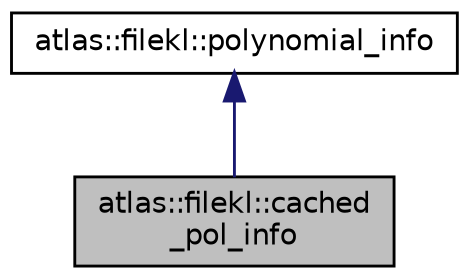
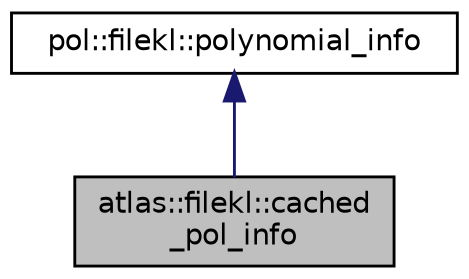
(234, 43) -> (234, 43)
